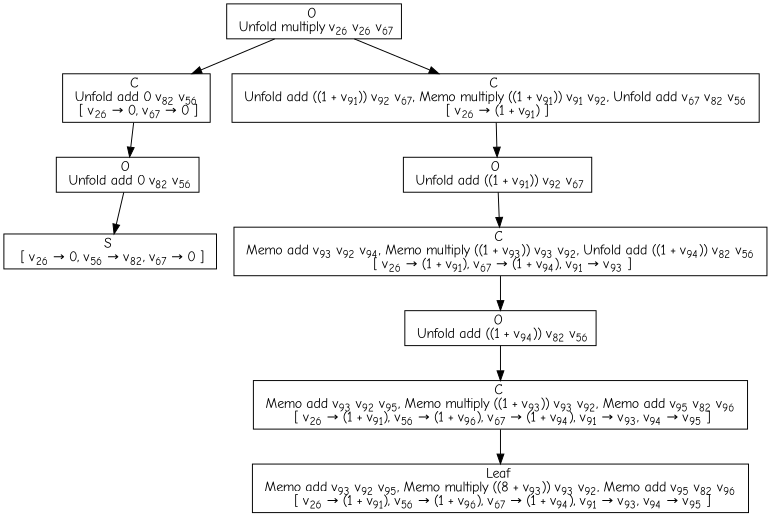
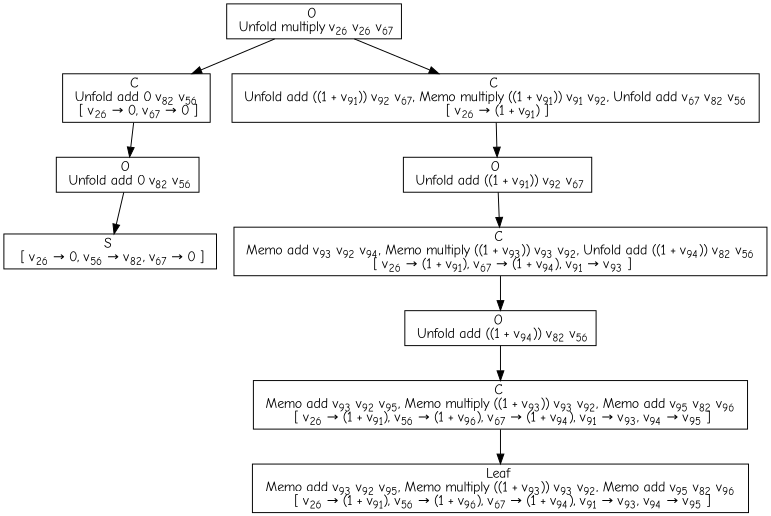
(463, 487) -> (463, 487)
